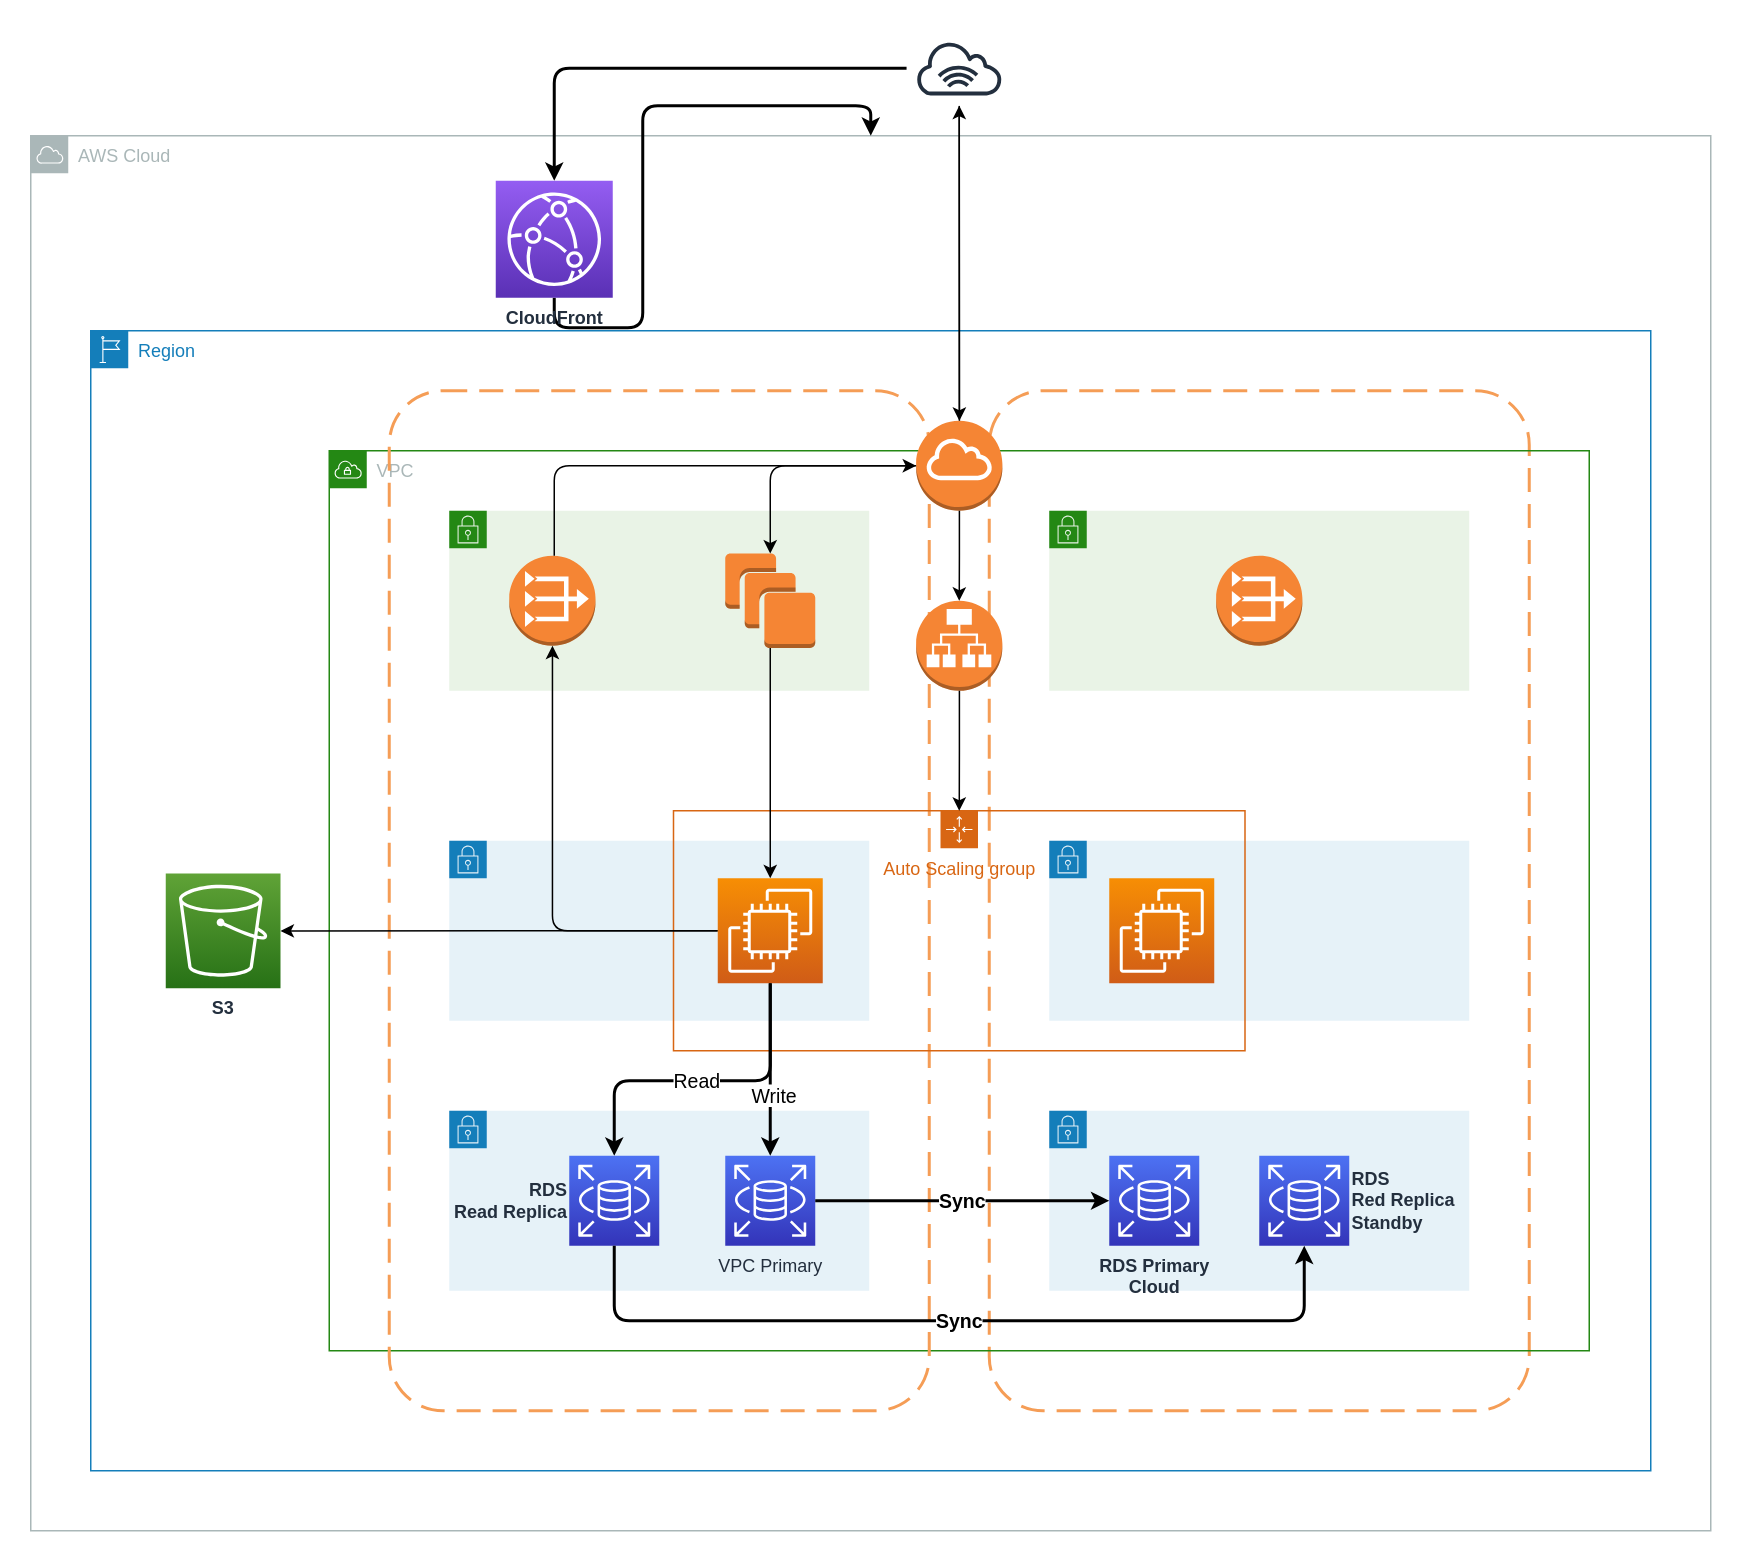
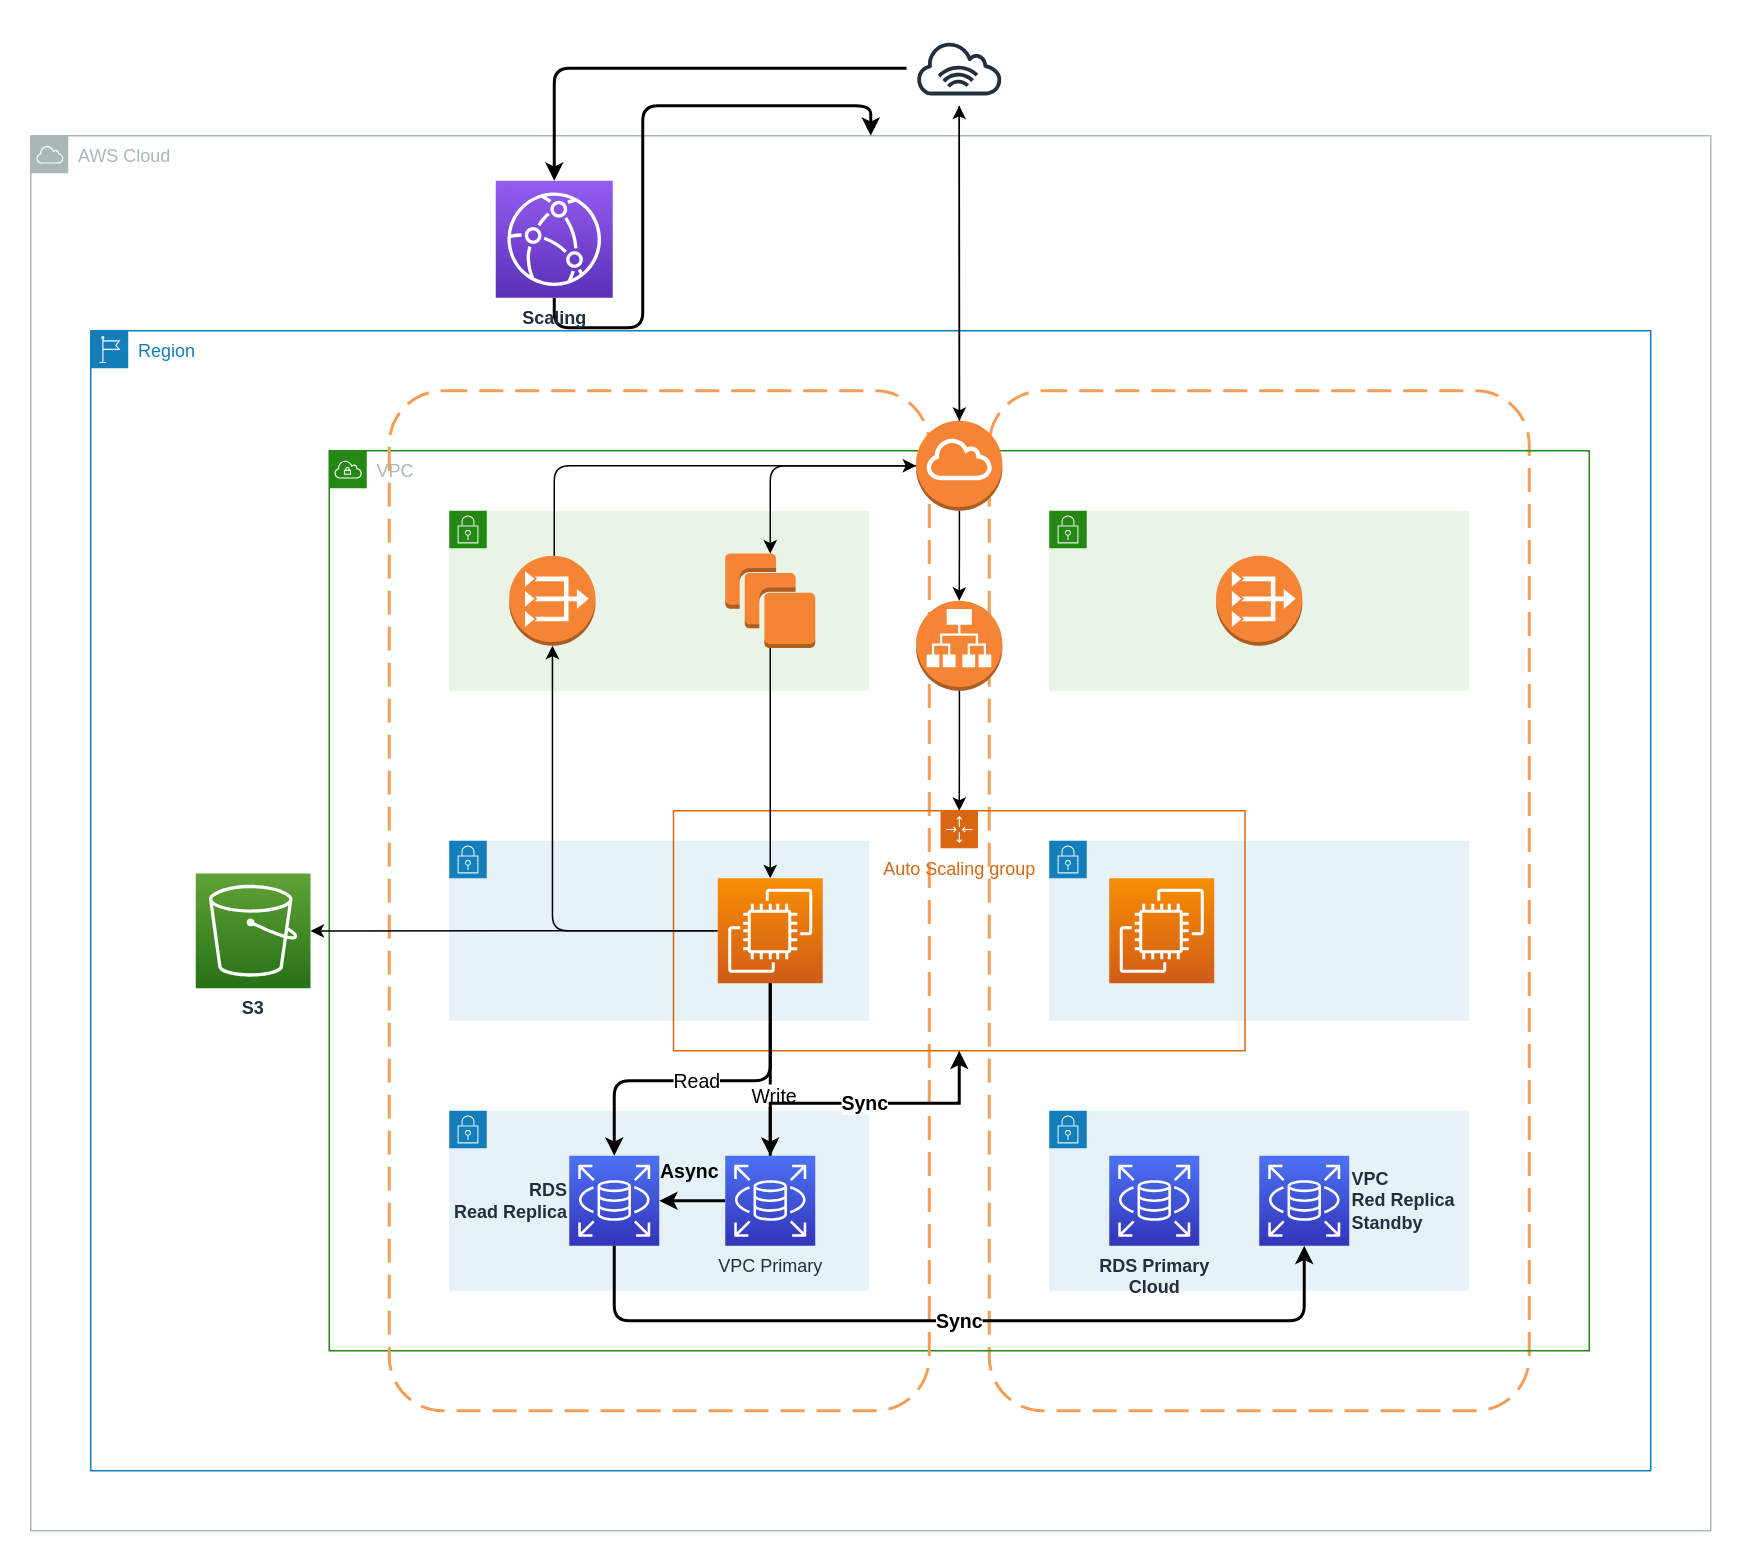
(555, 319) -> (555, 319)
(223, 931) -> (253, 931)
none -> (699, 1201)
(956, 1201) -> (886, 1103)
(1401, 1201) -> (1401, 1201)
